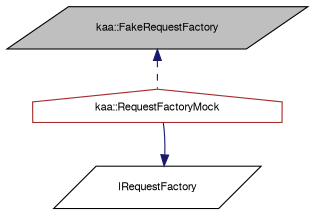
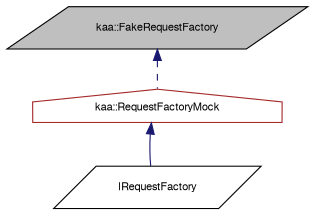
(165, 139) -> (150, 150)
